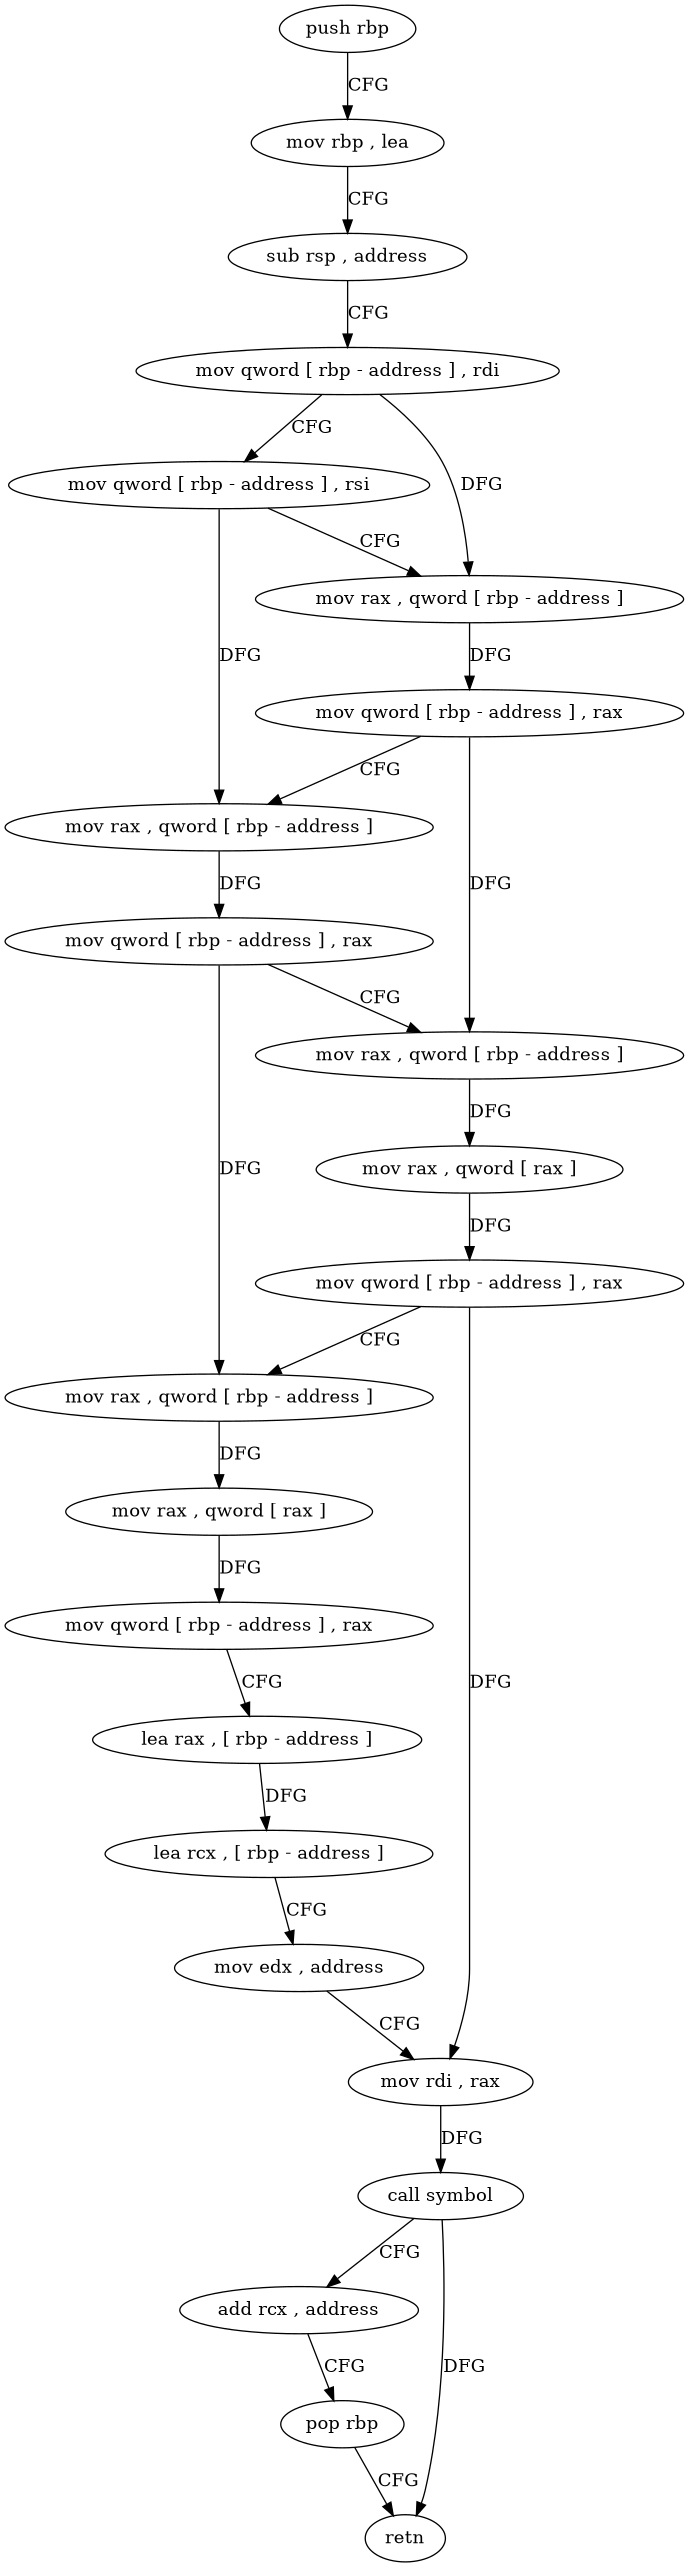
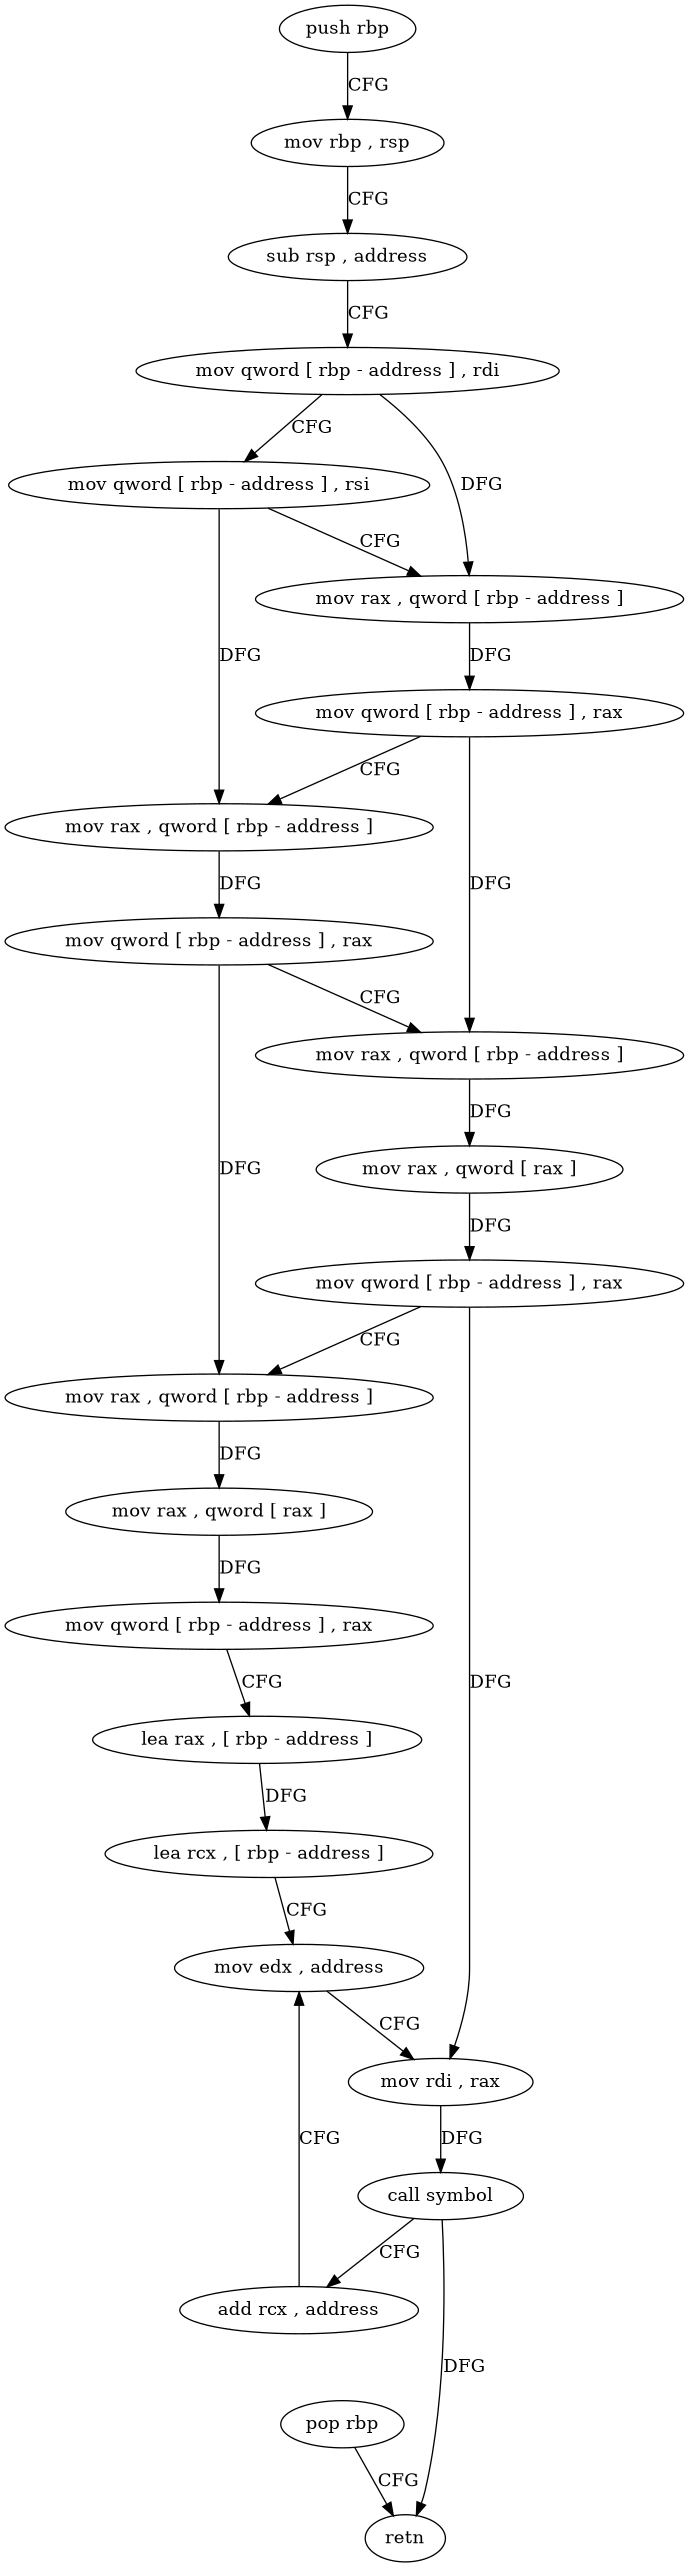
(348, 143) -> (348, 143)
(318, 2361) -> (299, 2146)
